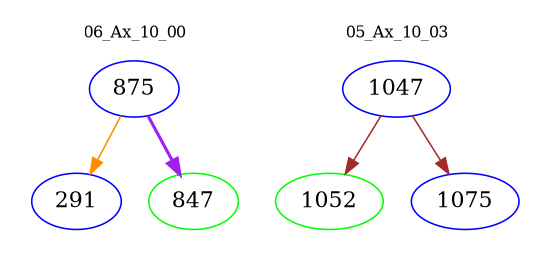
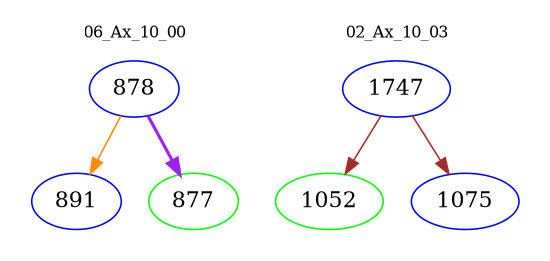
(397, 34) -> (397, 34)
(134, 89) -> (134, 89)
(397, 89) -> (397, 89)
(76, 201) -> (76, 201)
(194, 201) -> (194, 201)
